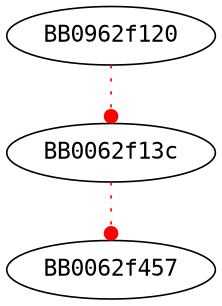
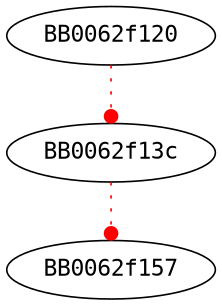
(111, 36) -> (111, 36)
(111, 270) -> (111, 270)
